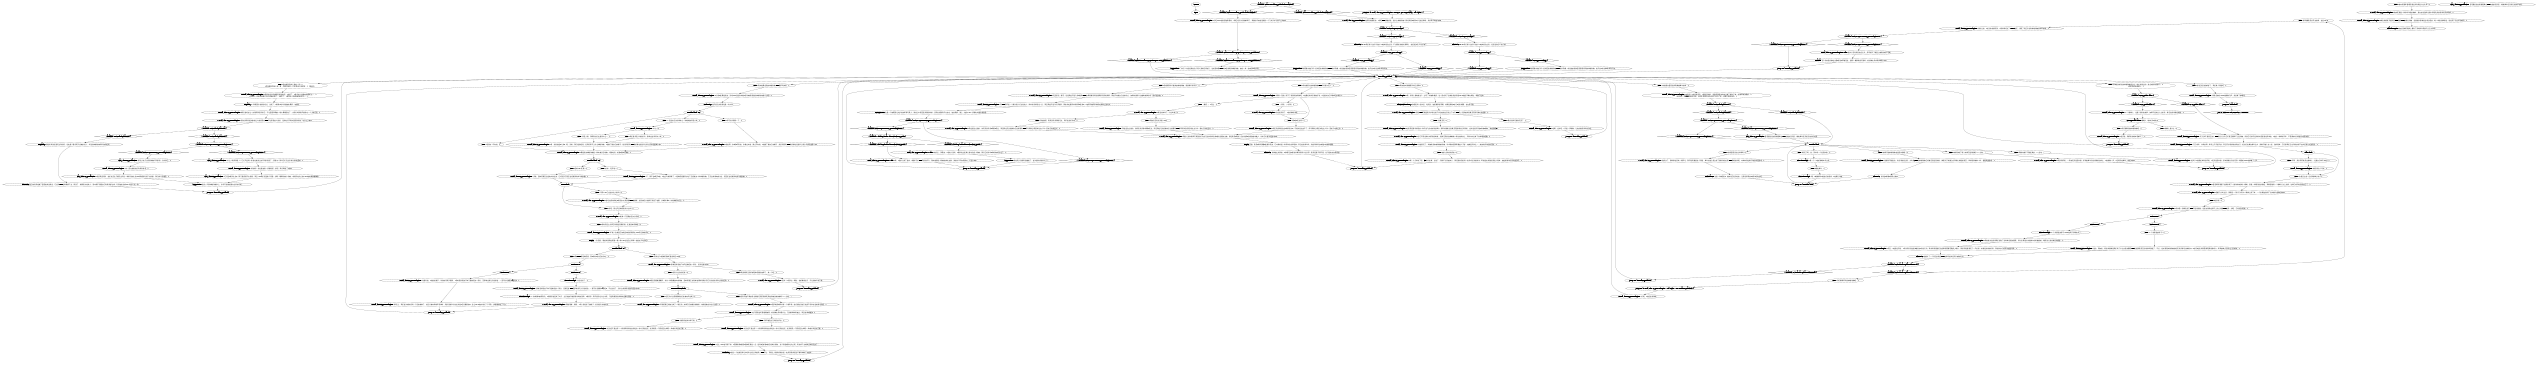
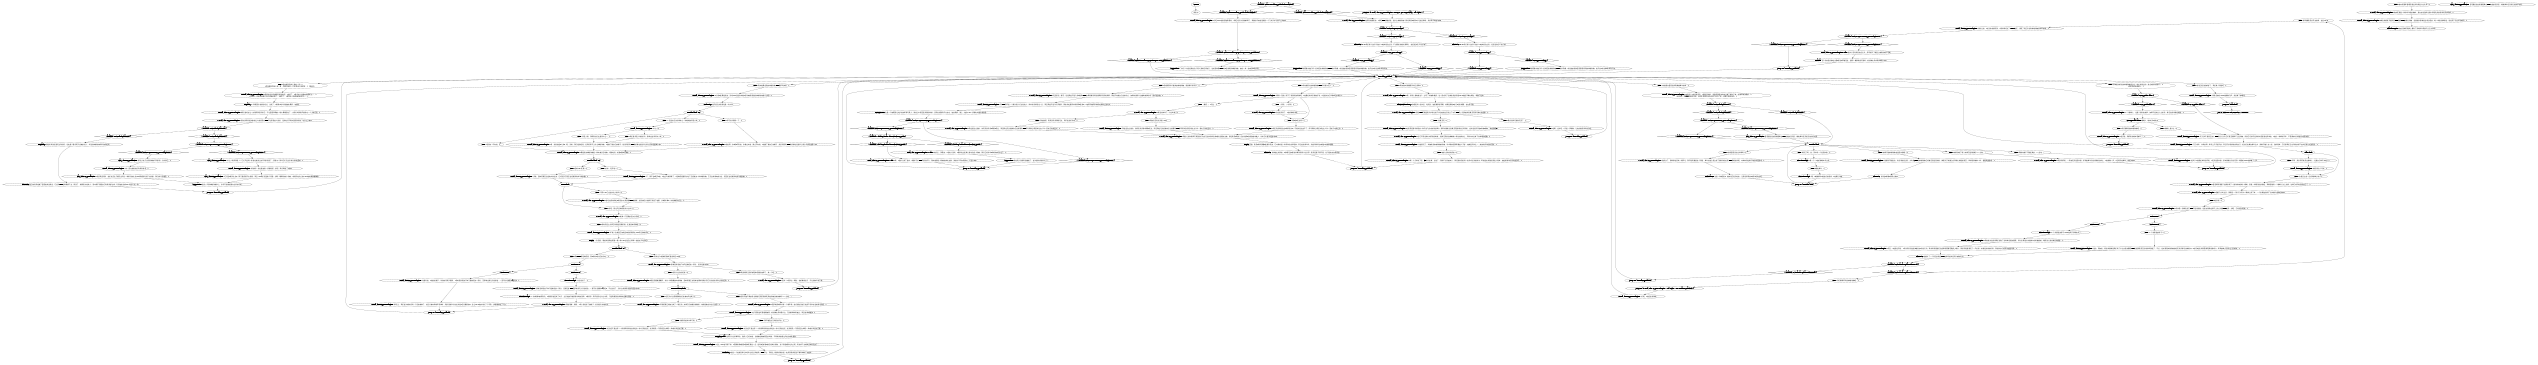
(1196, 13) -> (1196, 13)
none -> (756, 336)
